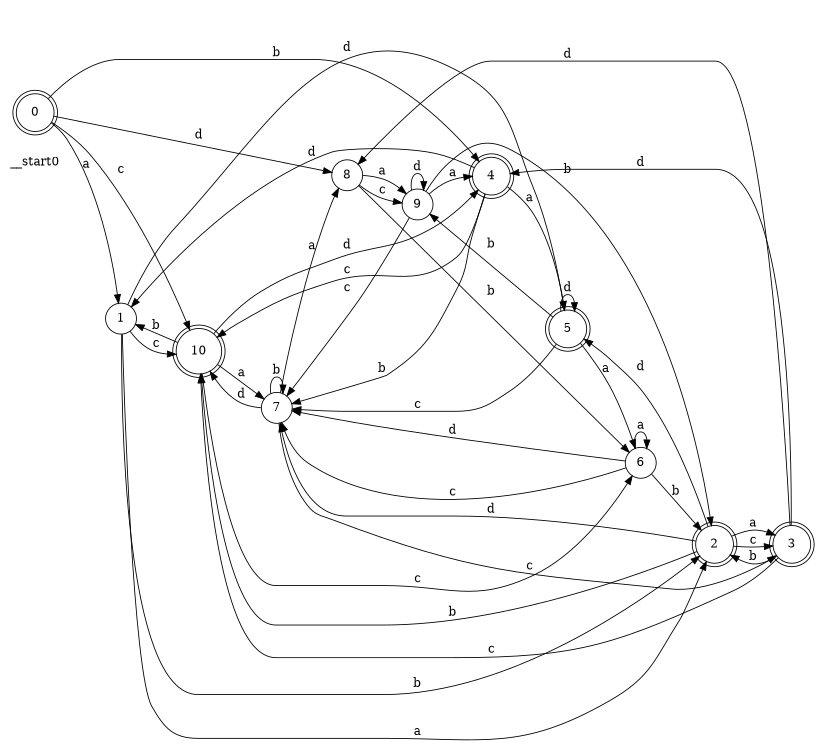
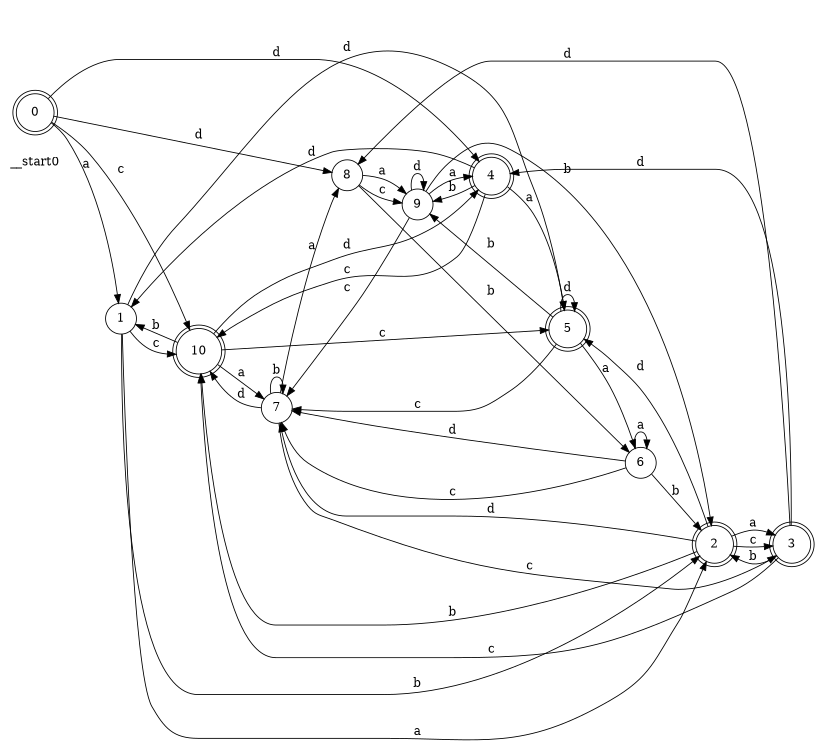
(277, 53) -> (277, 53)
(431, 334) -> (459, 194)
(357, 586) -> (381, 340)
